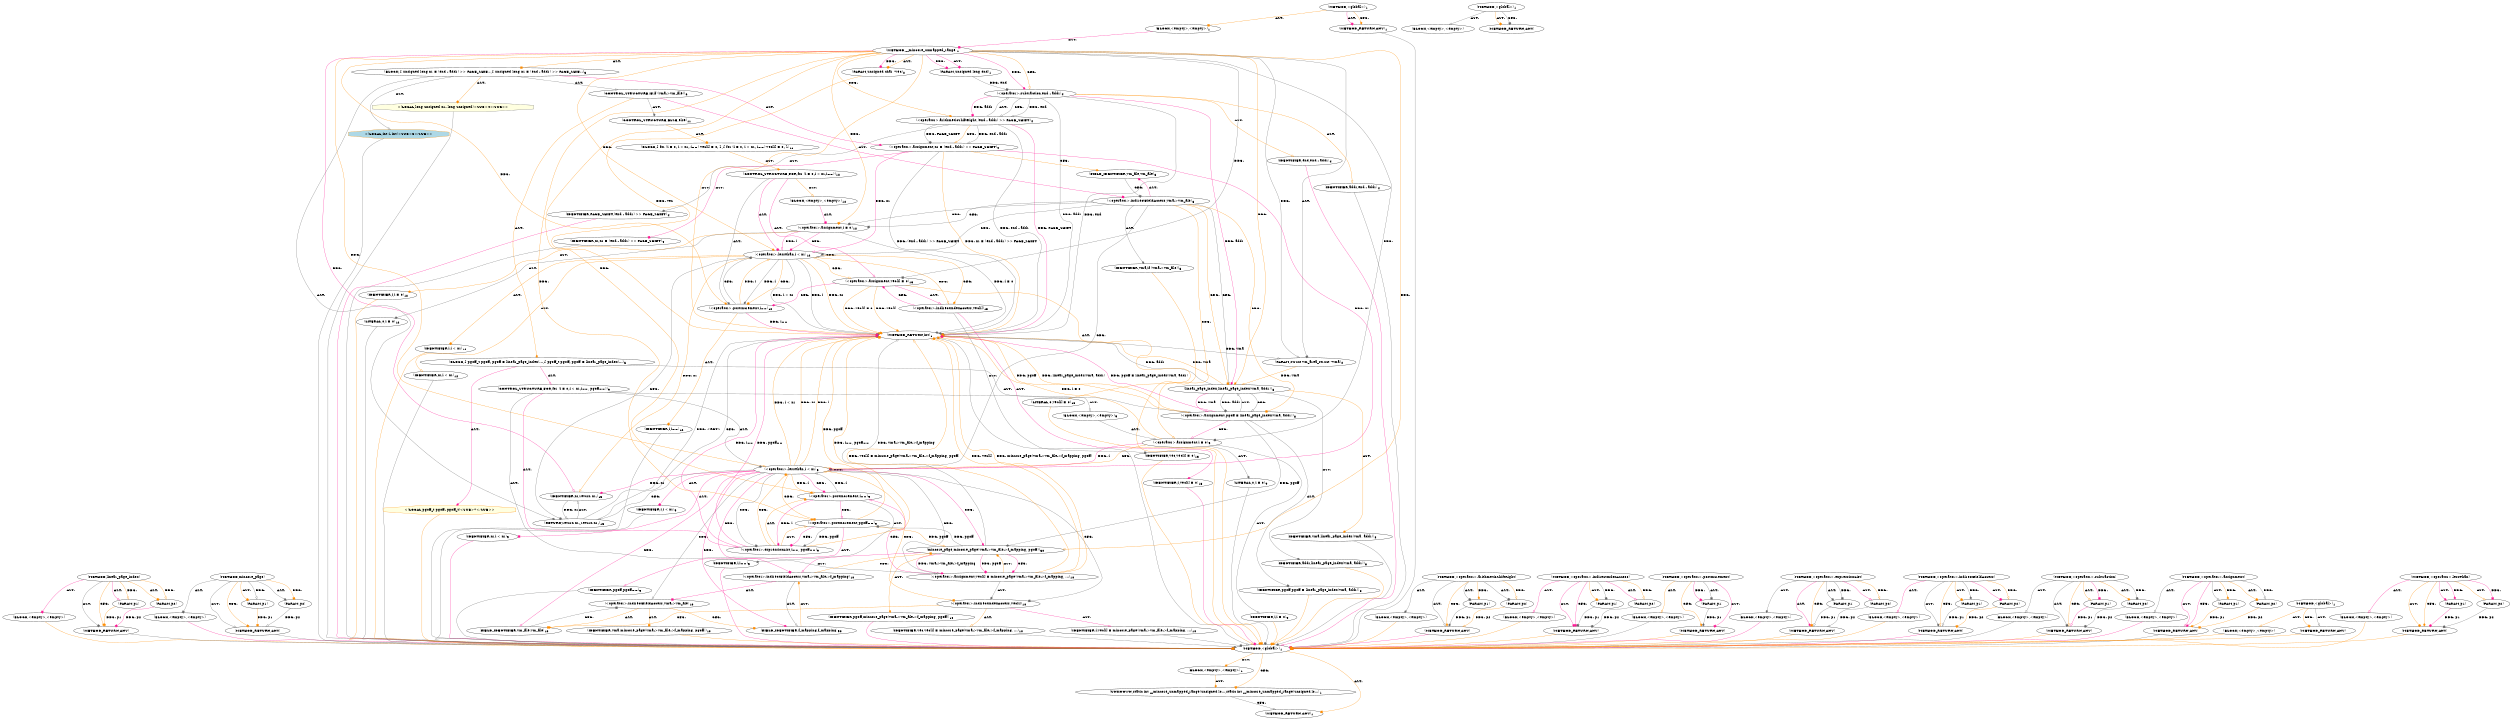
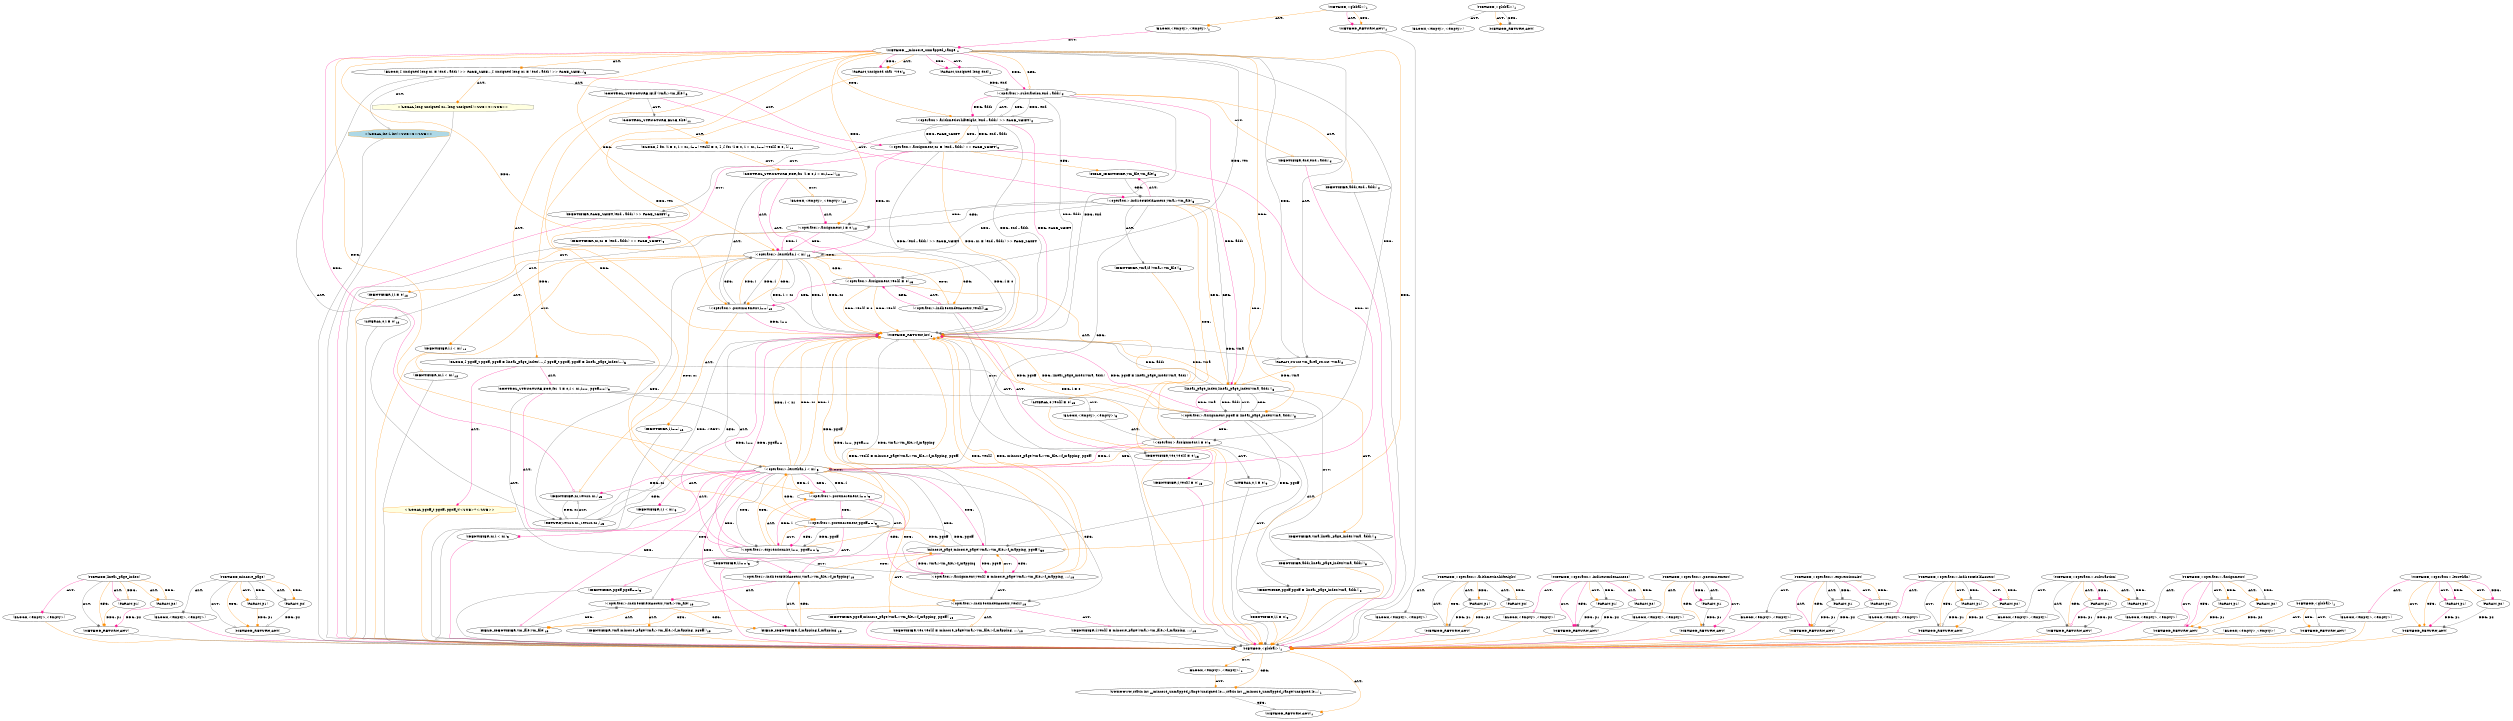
(1240, 161) -> (1240, 161)
(698, 200) -> none
(805, 604) -> (805, 604)
(840, 630) -> (840, 630)
